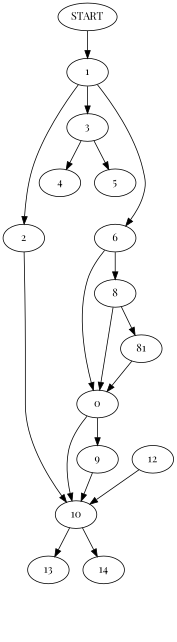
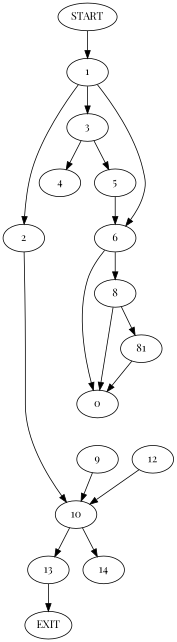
none -> (115, 207)
(98, 428) -> none
(68, 452) -> none
none -> (48, 625)
